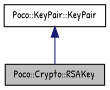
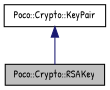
(55, 16) -> (55, 16)
